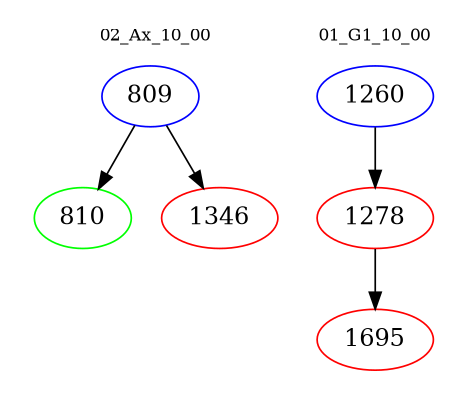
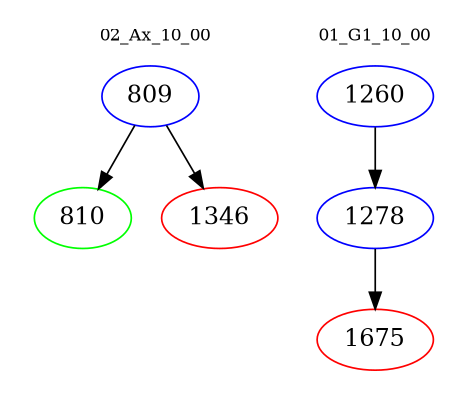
(375, 218) -> (375, 218)
(375, 340) -> (375, 340)
